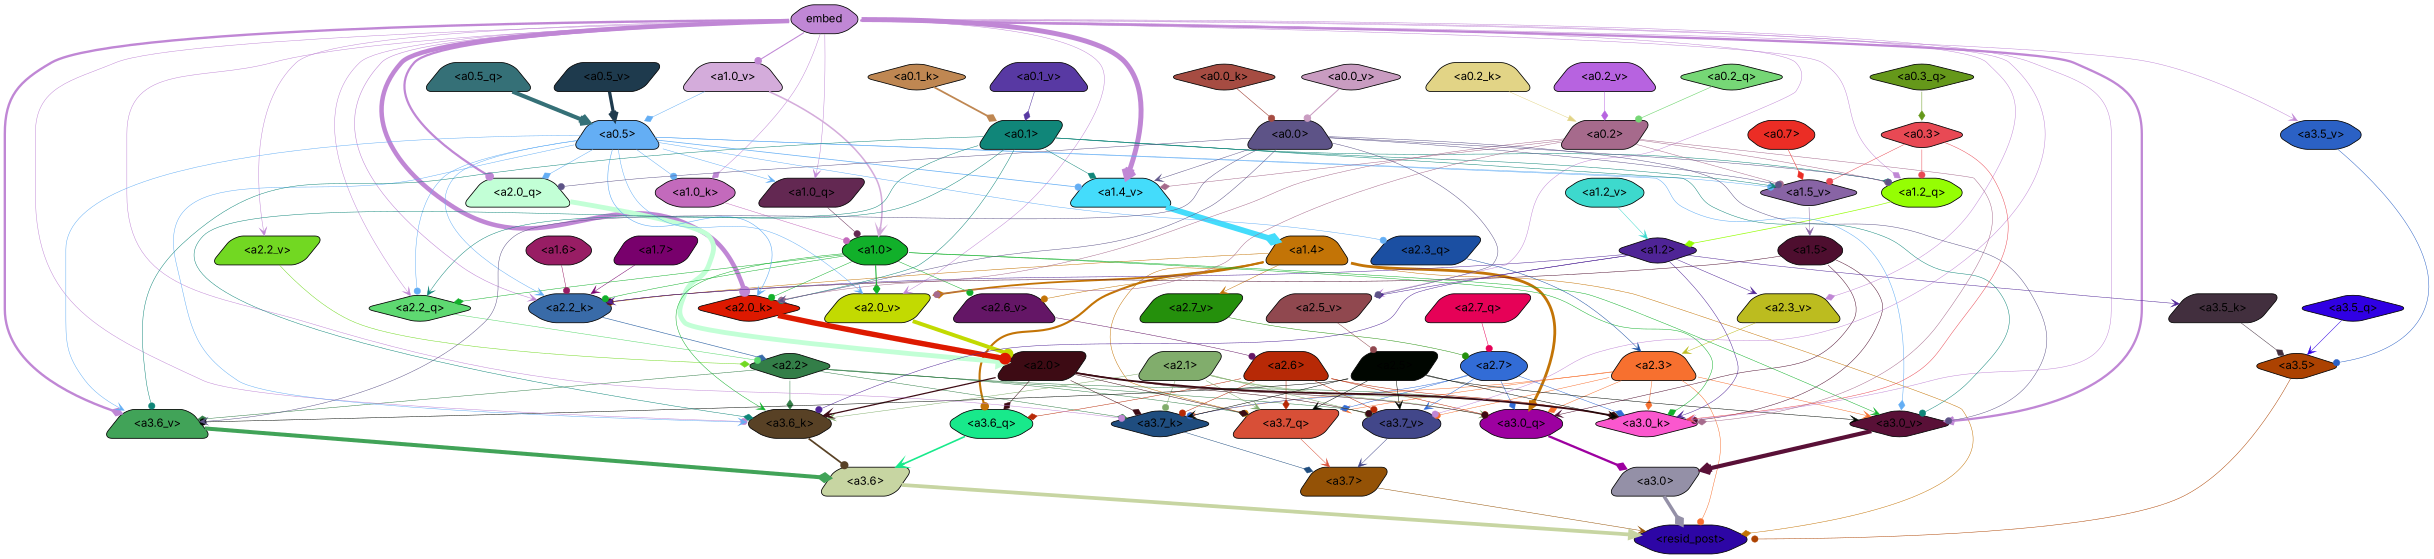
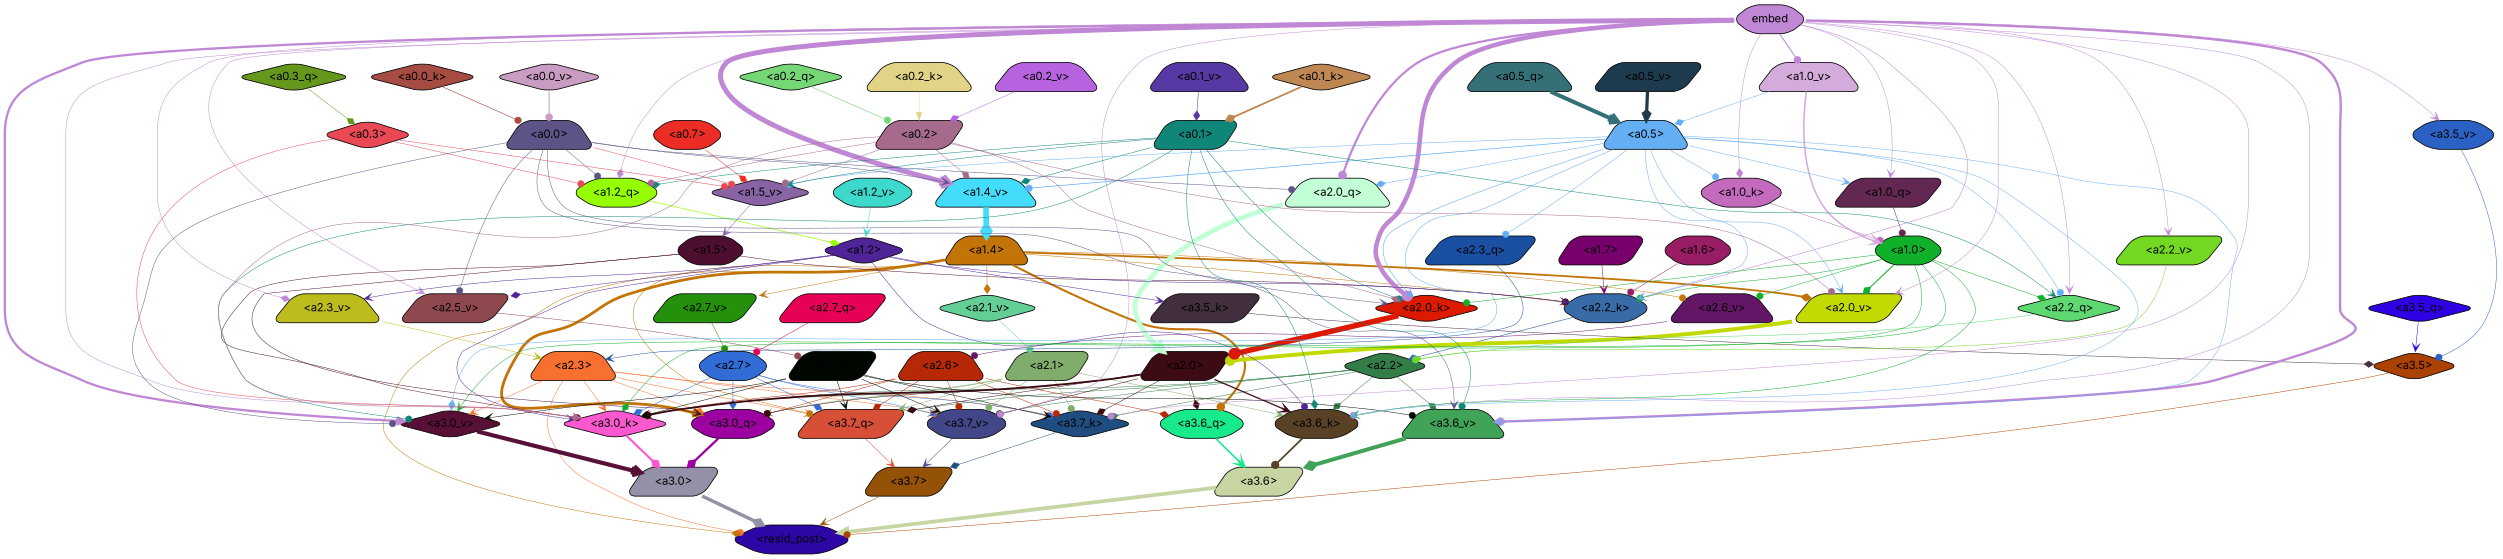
(1553, 155) -> (661, 166)
none -> (987, 308)
(1651, 388) -> (592, 393)
none -> (639, 448)
